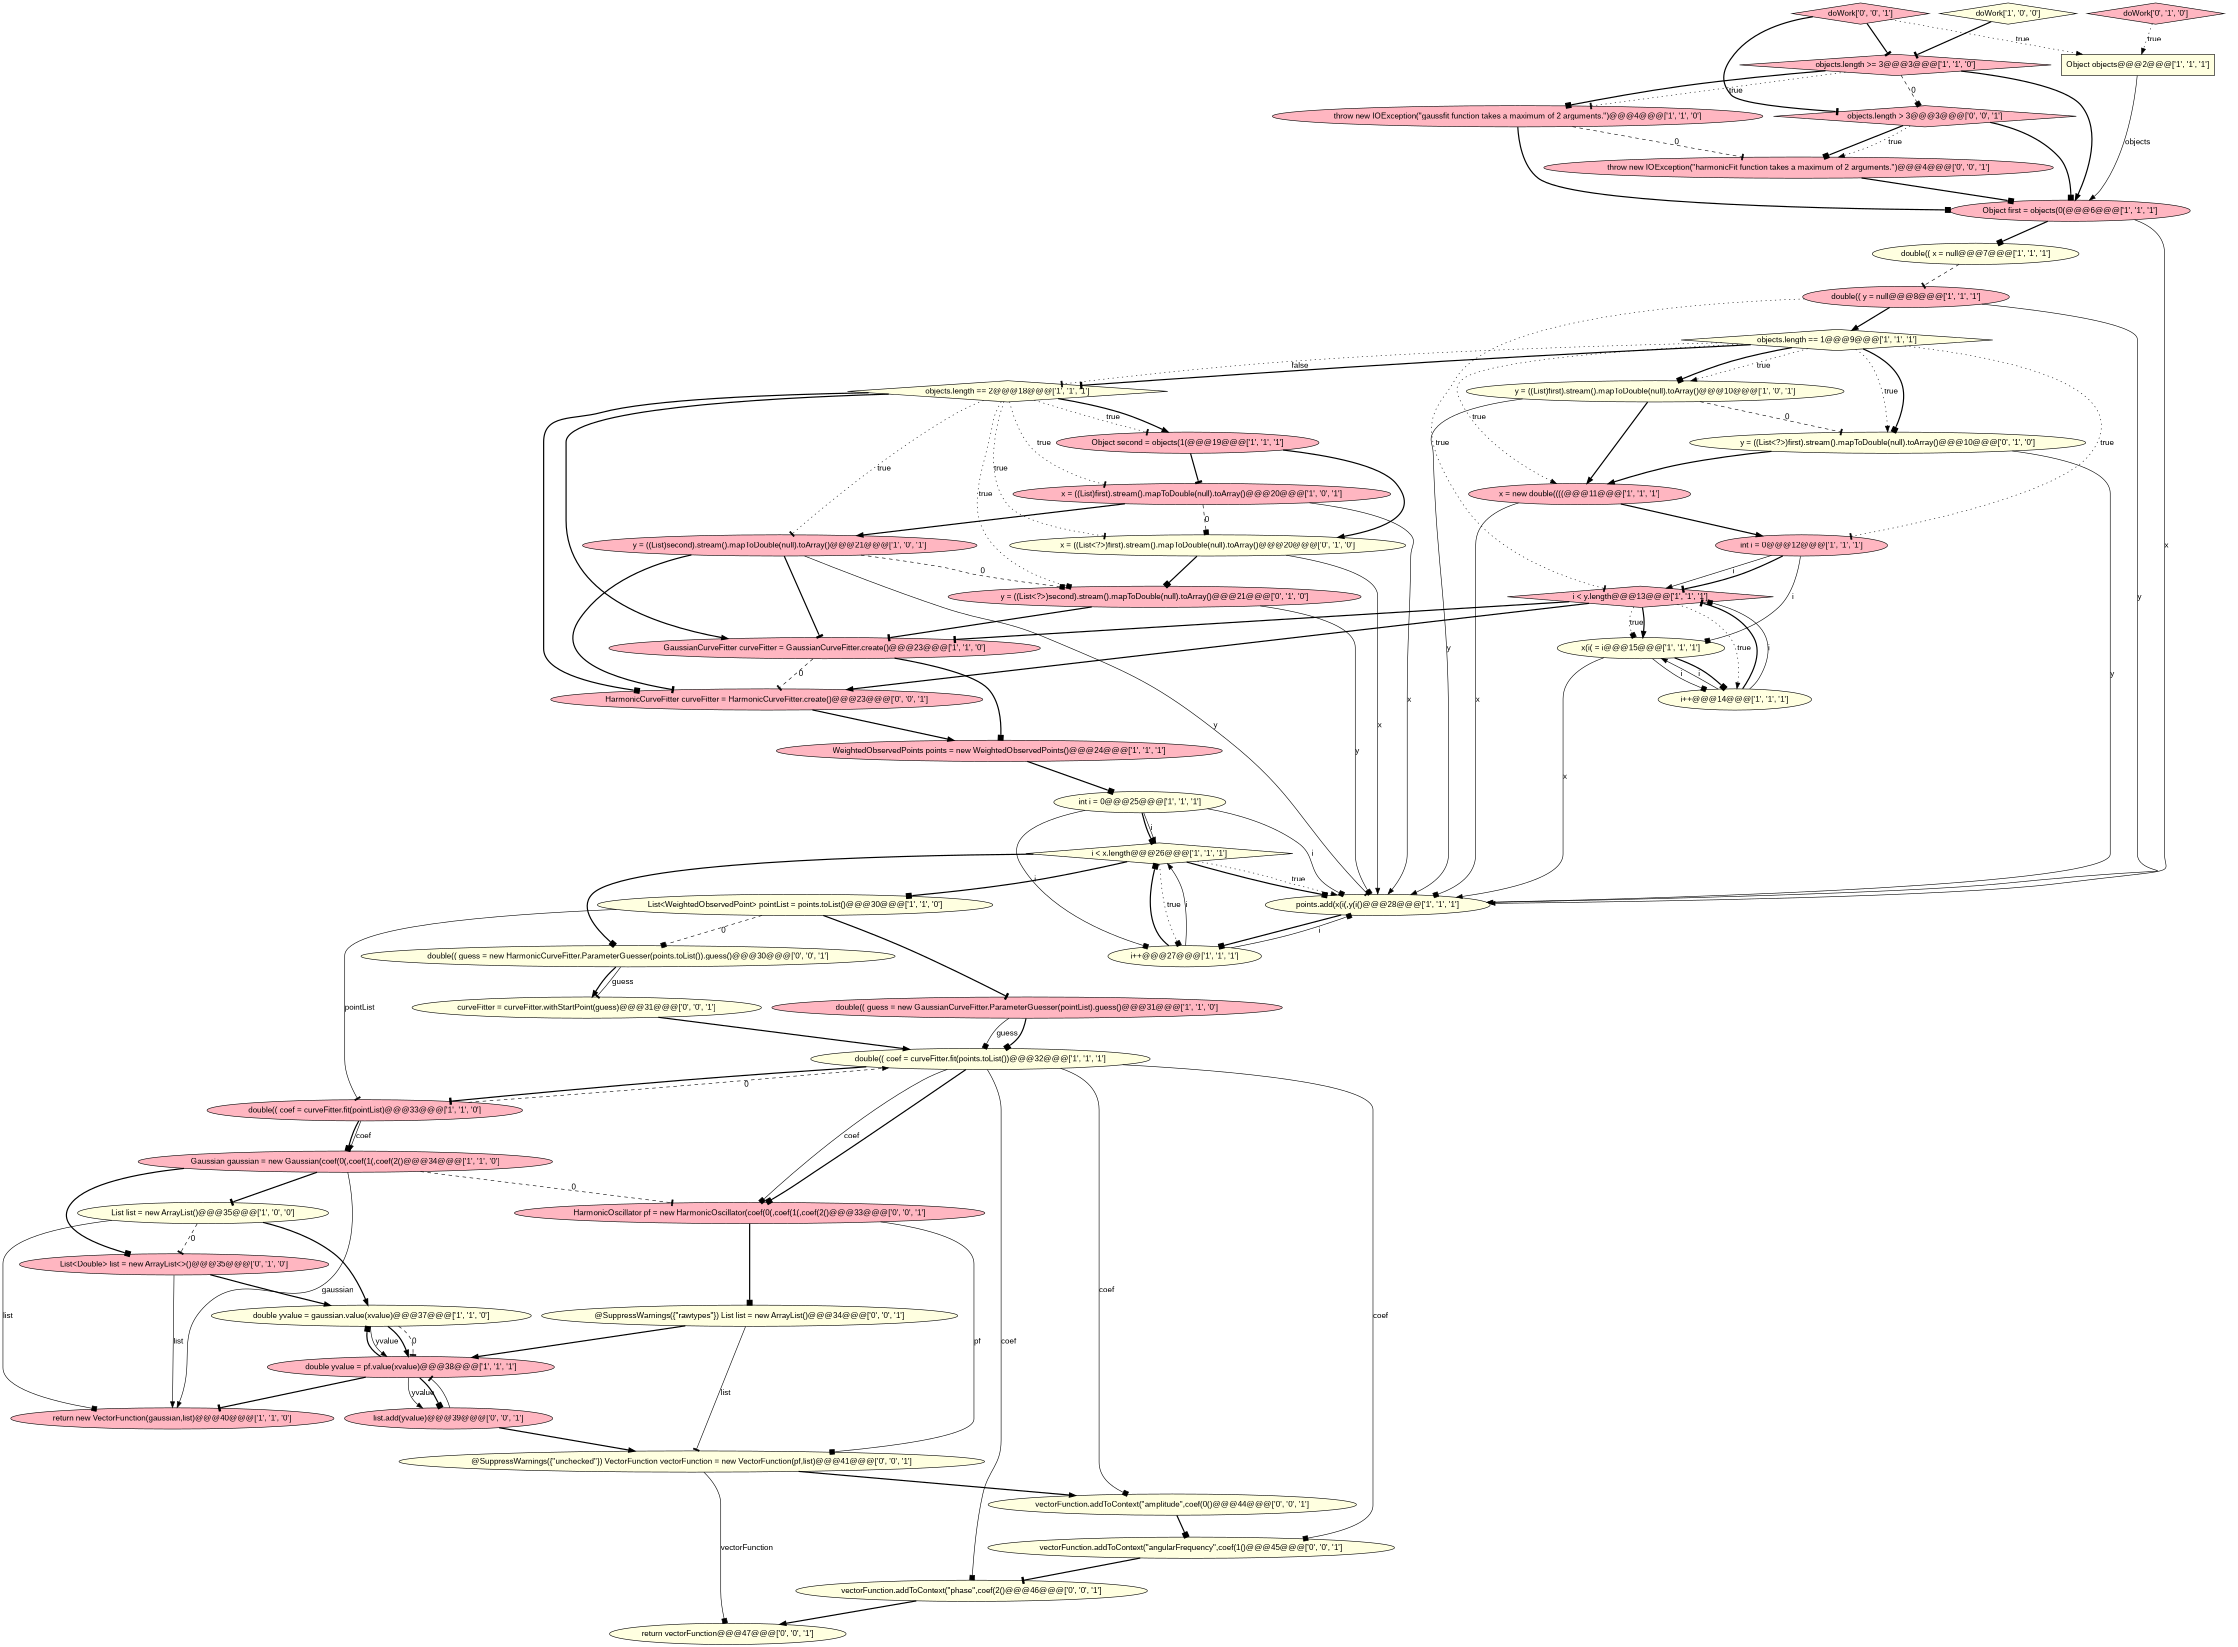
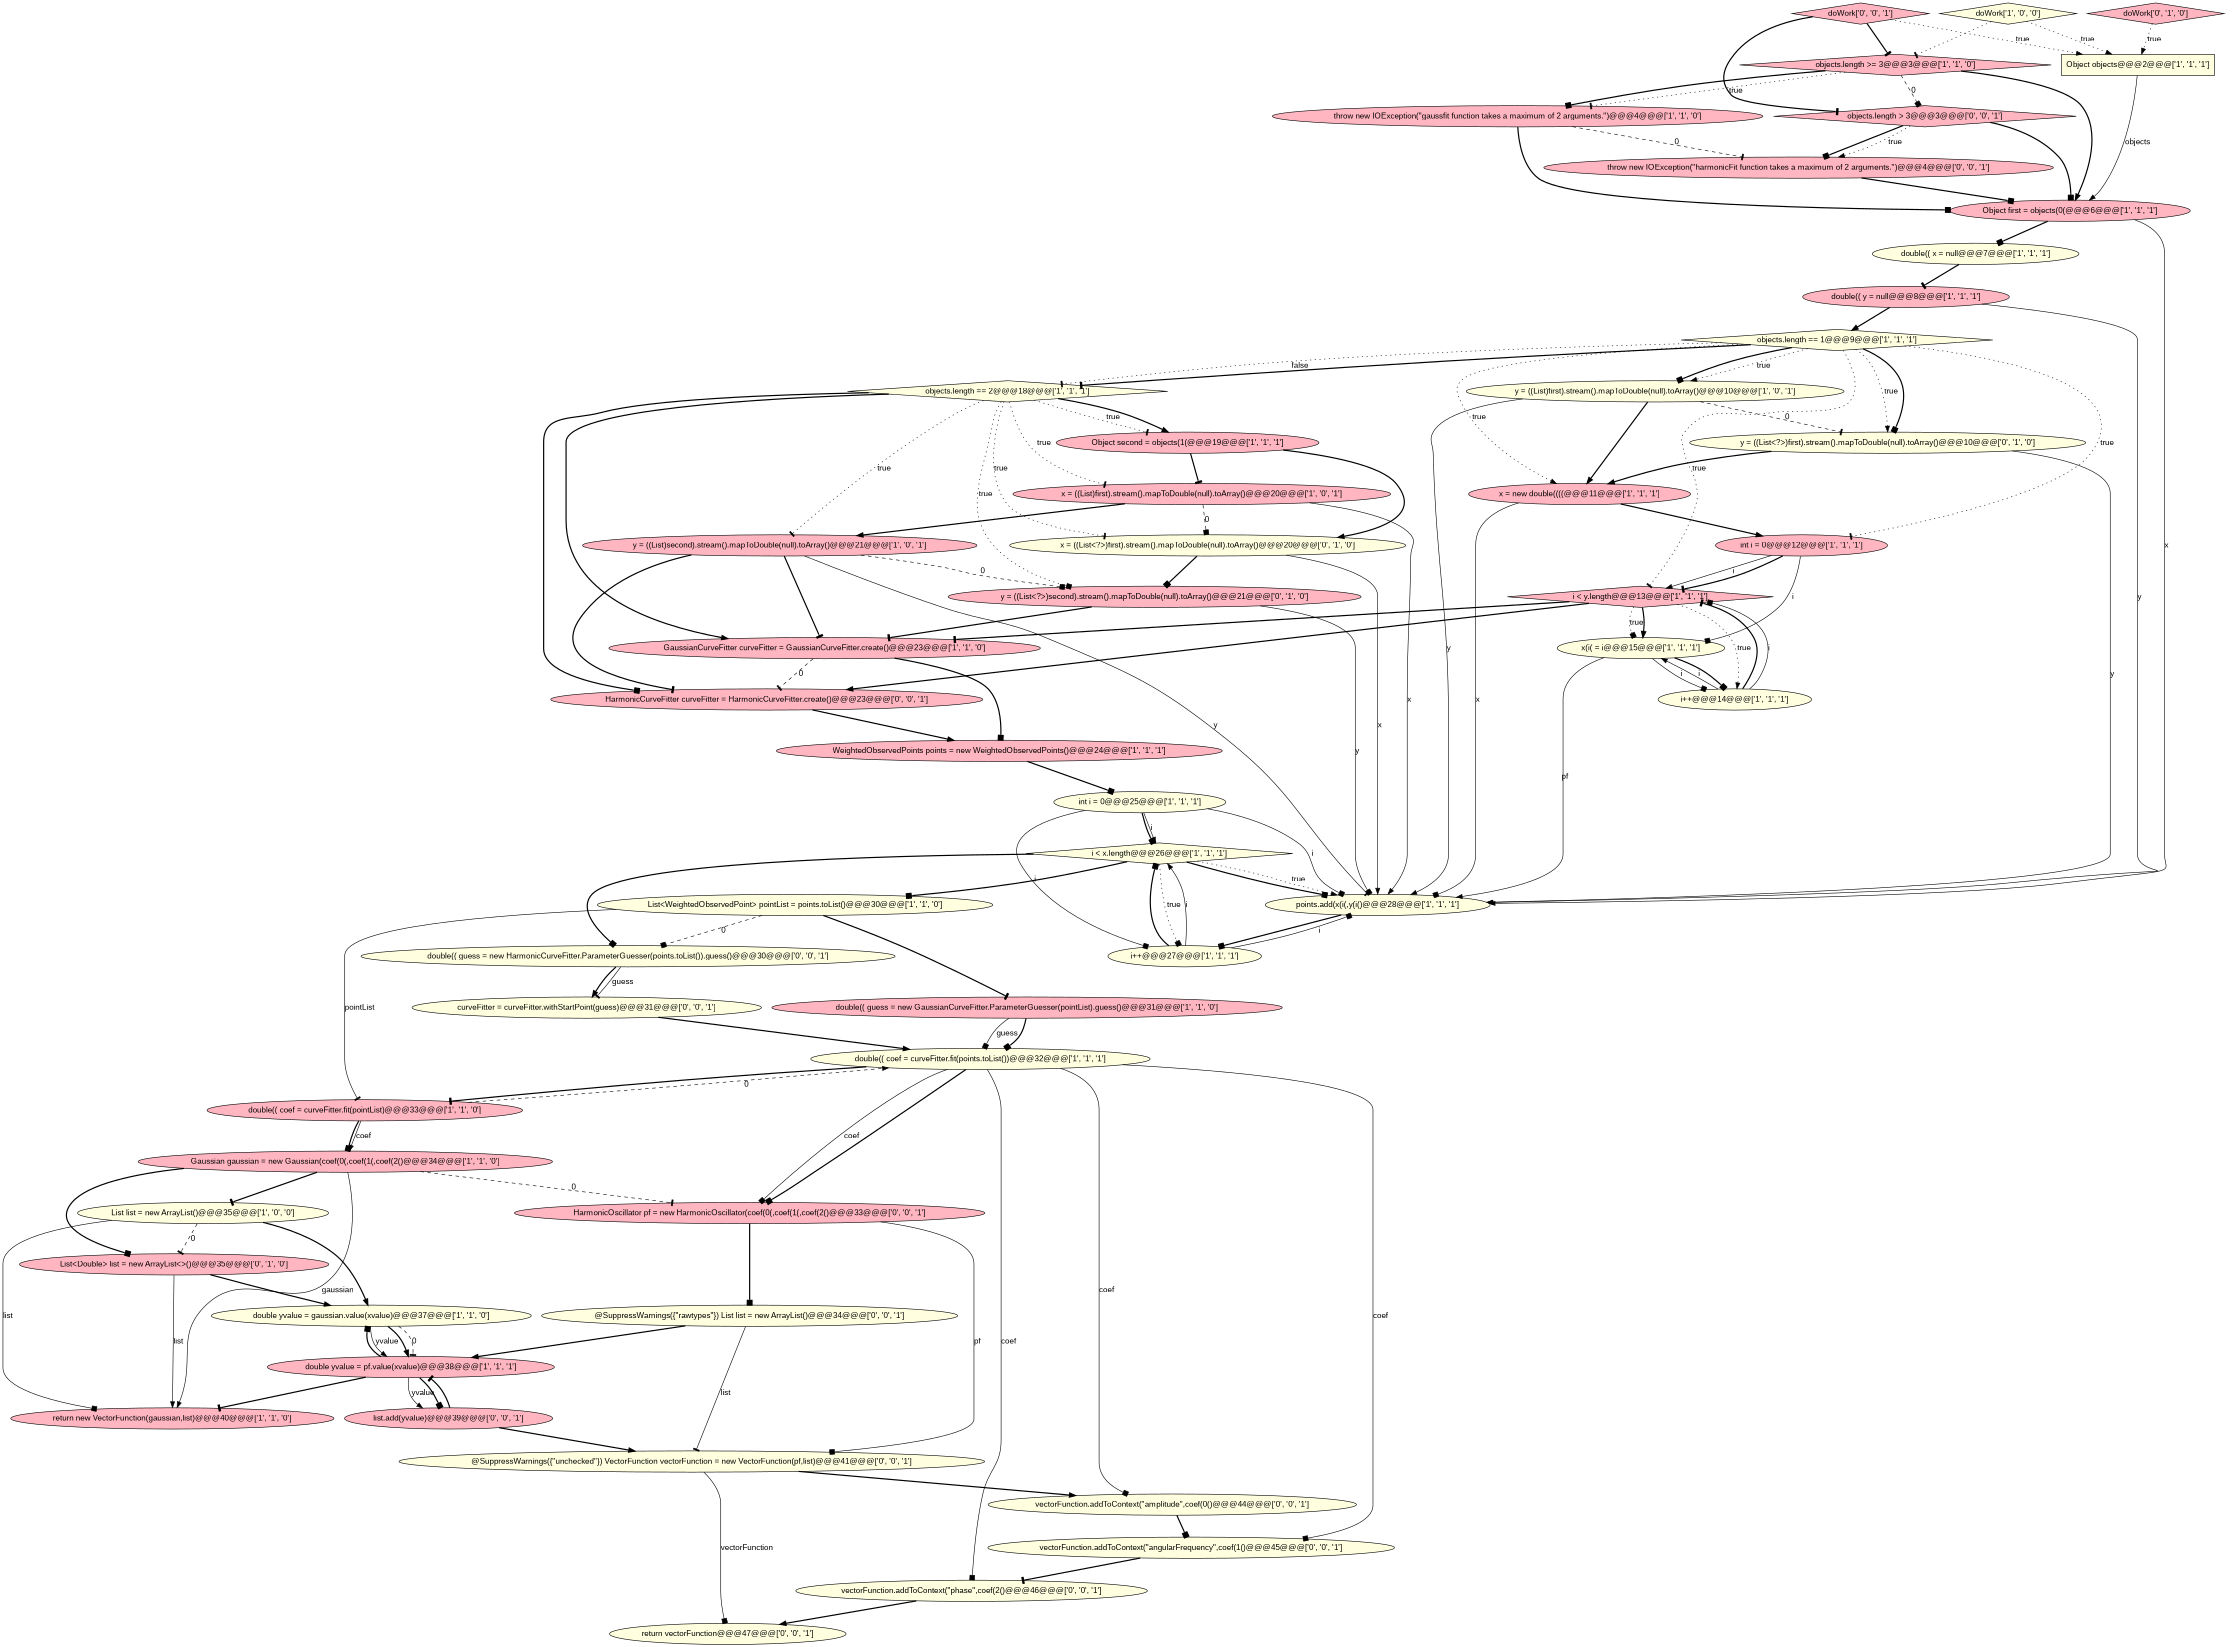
none -> (2066, 37)
(1955, 38) -> (1955, 38)
(1942, 275) -> (1942, 275)
(1465, 369) -> (1709, 415)
(1565, 777) -> (1565, 777)
(443, 1392) -> (443, 1392)
